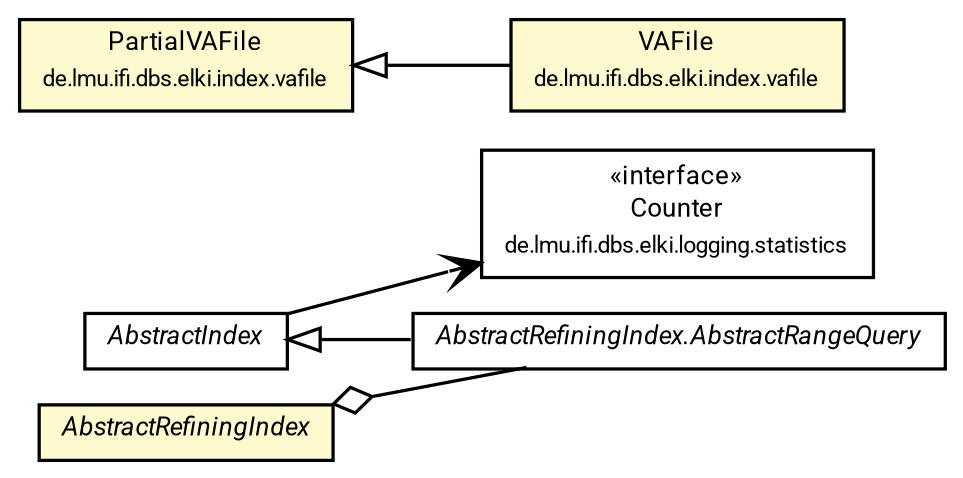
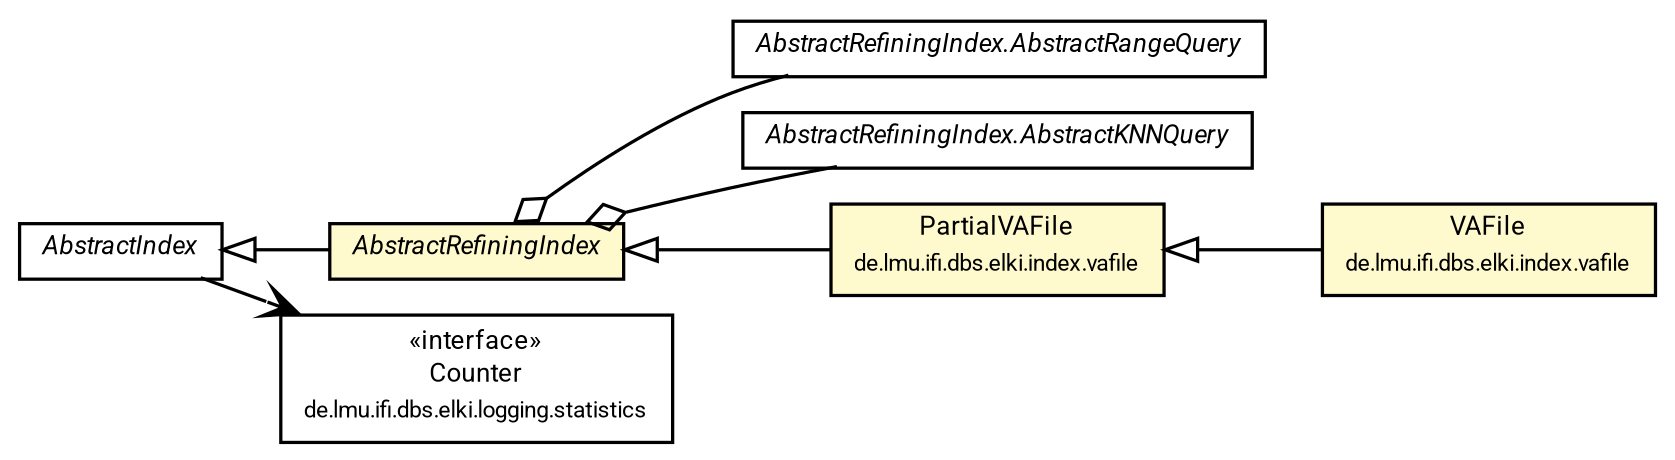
none -> (998, 139)
none -> (745, 250)
(366, 340) -> (292, 250)
